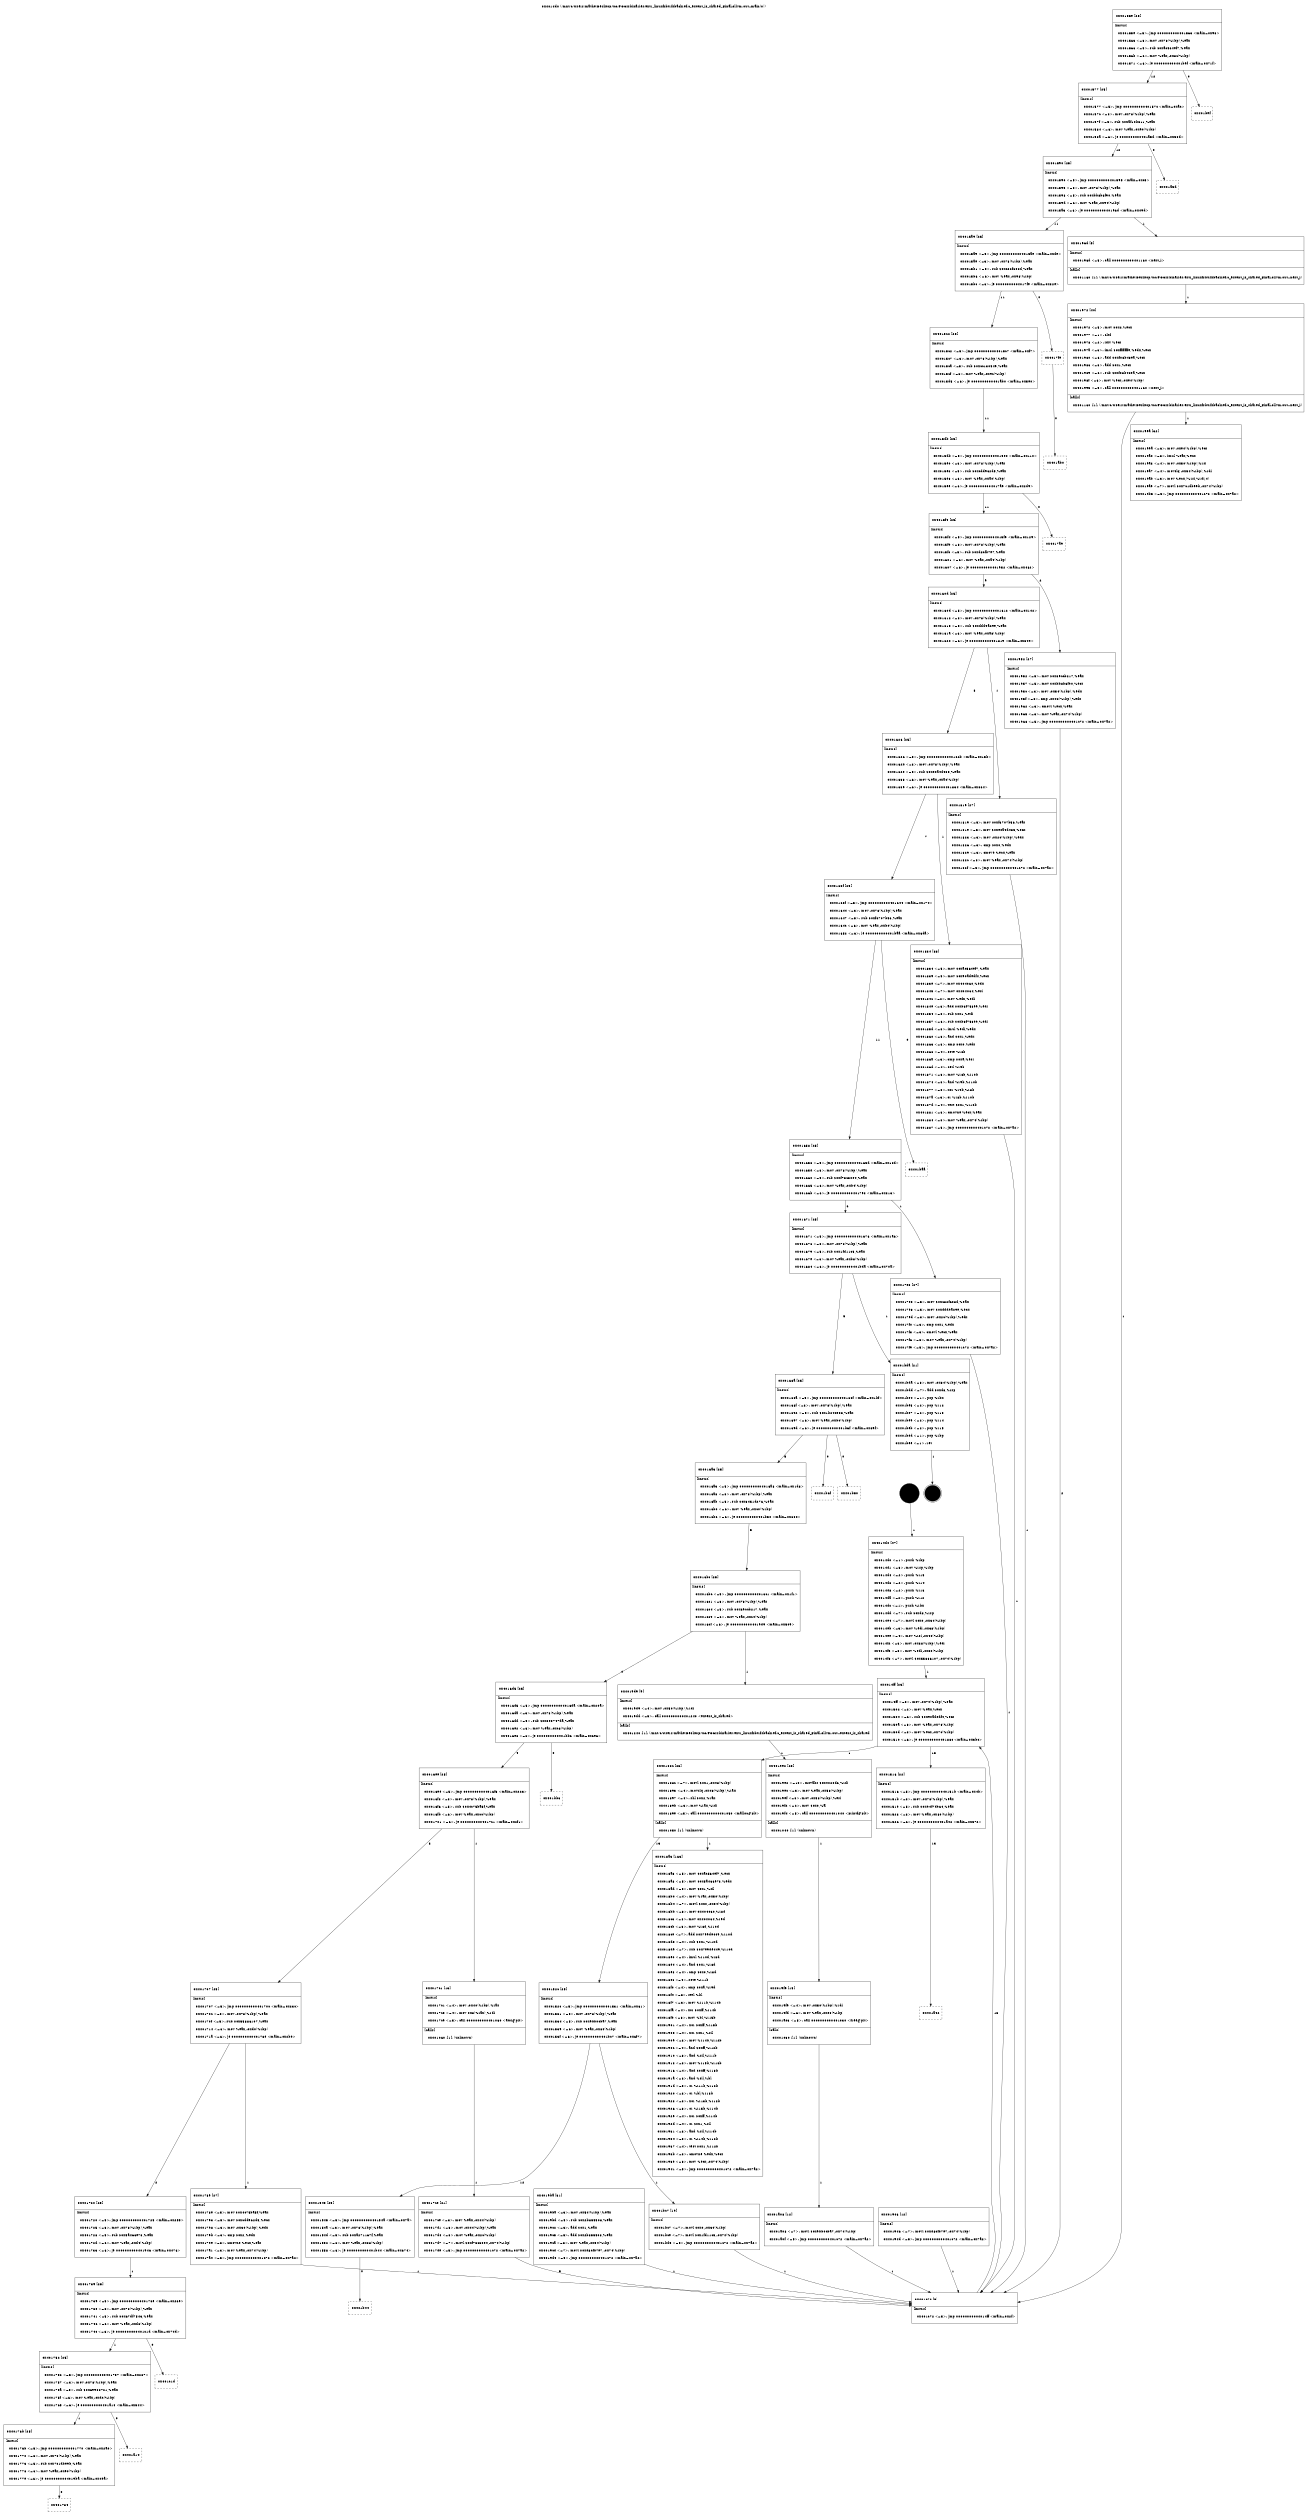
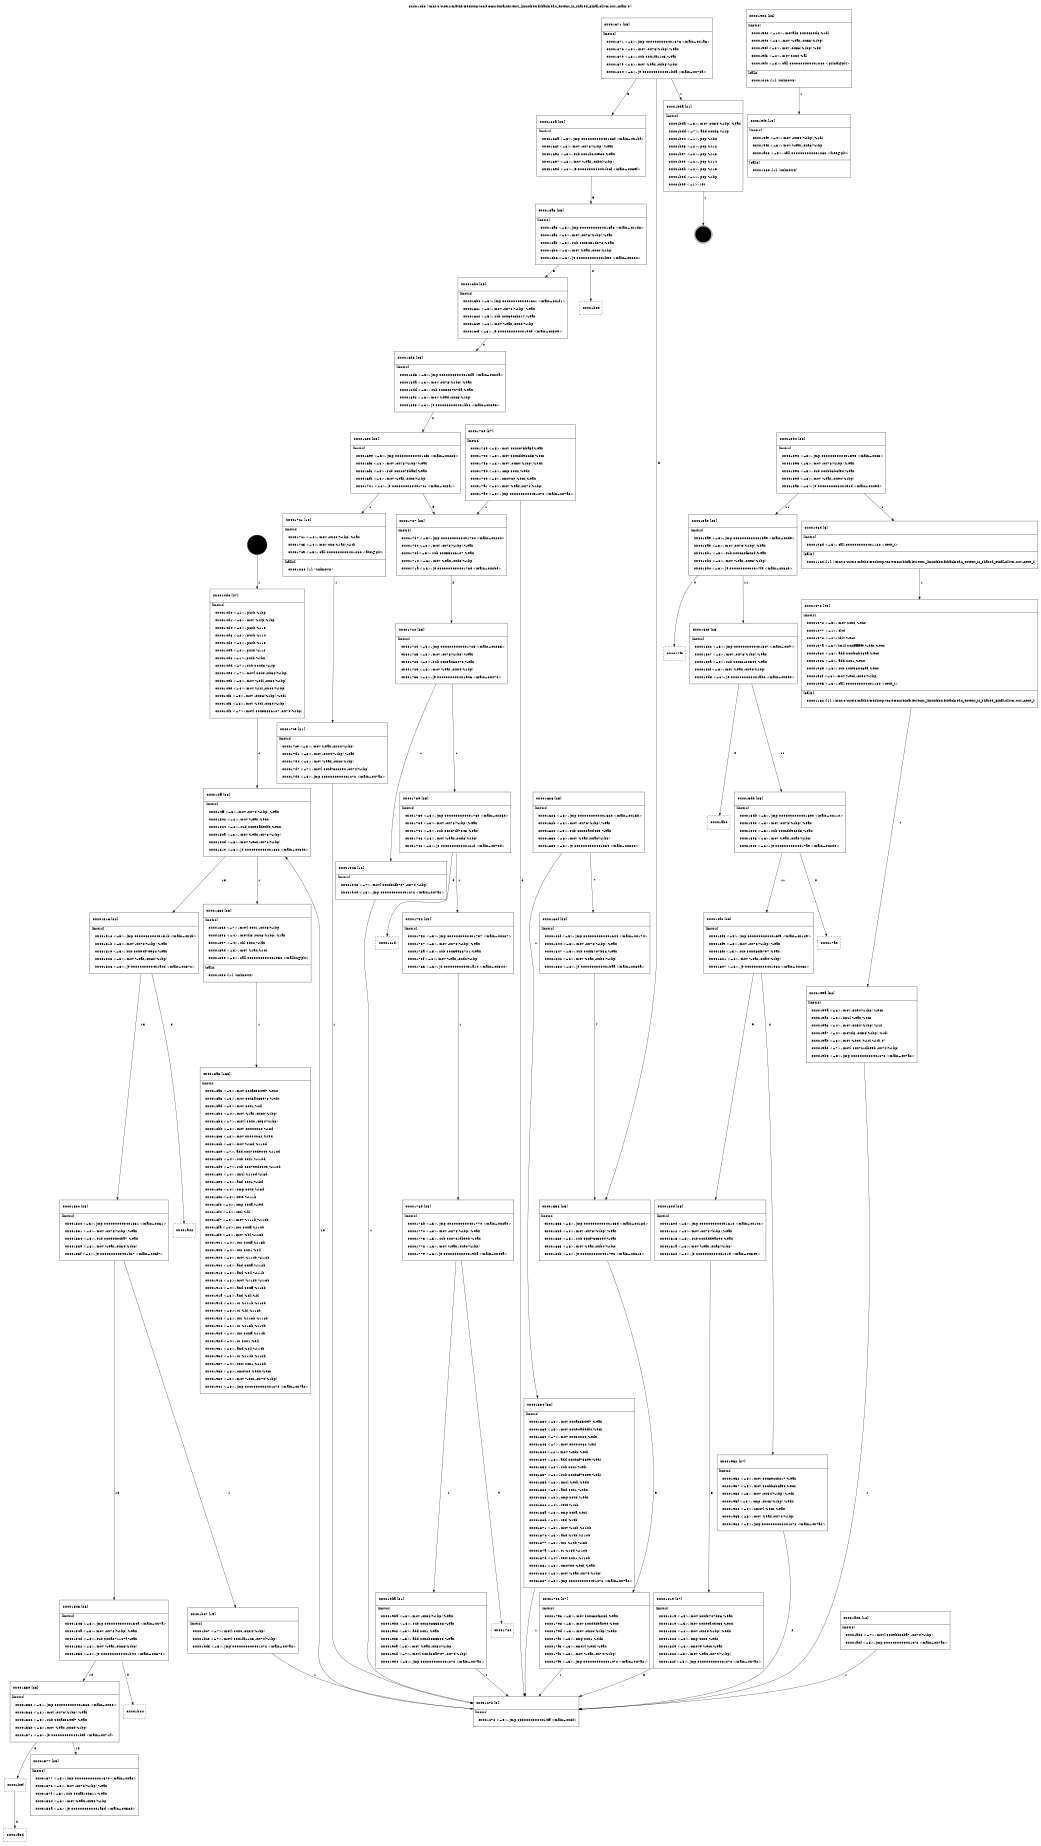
(1116, 149) -> none
(1156, 161) -> (15, 1809)
(1054, 409) -> (729, 749)
(961, 689) -> none
(997, 691) -> (711, 1493)
none -> (403, 769)
(878, 1040) -> (596, 1025)
(917, 1170) -> none
(845, 1205) -> (657, 641)
(900, 1206) -> (656, 1493)
(1121, 1386) -> (858, 1482)
none -> (445, 1425)
(842, 1460) -> (591, 282)
(822, 1493) -> none
(1027, 1530) -> (644, 1675)
none -> (90, 1670)
(745, 1712) -> none
(551, 1798) -> none
(934, 1844) -> (171, 1025)
(622, 1905) -> (129, 1085)
(246, 2115) -> (484, 507)
(819, 2125) -> none
(418, 2271) -> (522, 880)
(560, 2271) -> (334, 1025)
(131, 2455) -> none
